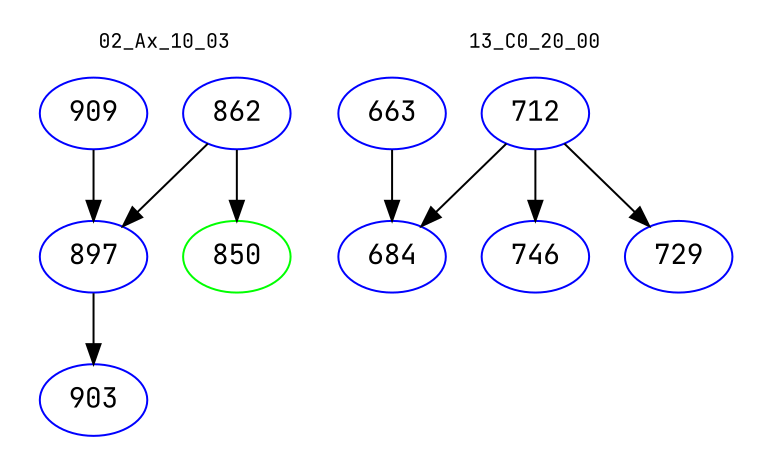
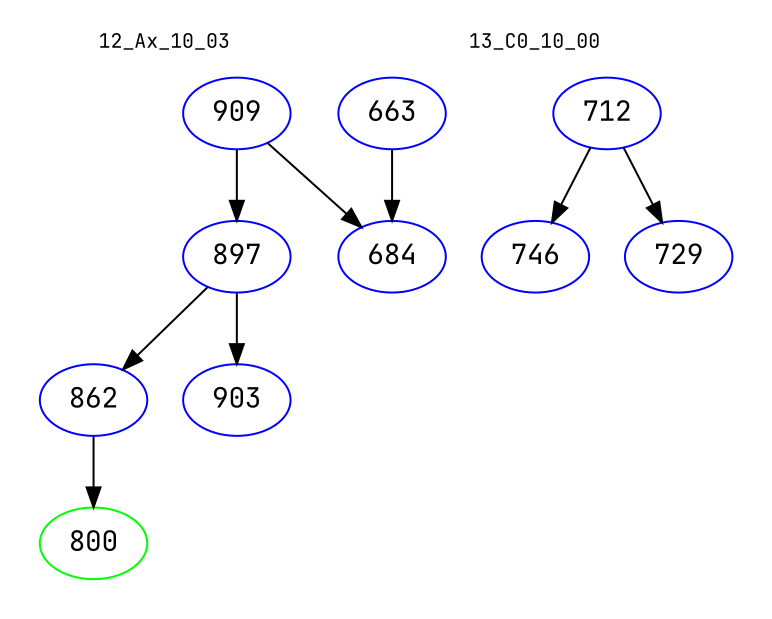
(165, 43) -> (165, 43)
(535, 43) -> (535, 43)
(173, 178) -> (173, 321)
(471, 178) -> (293, 166)
(237, 257) -> (94, 543)
